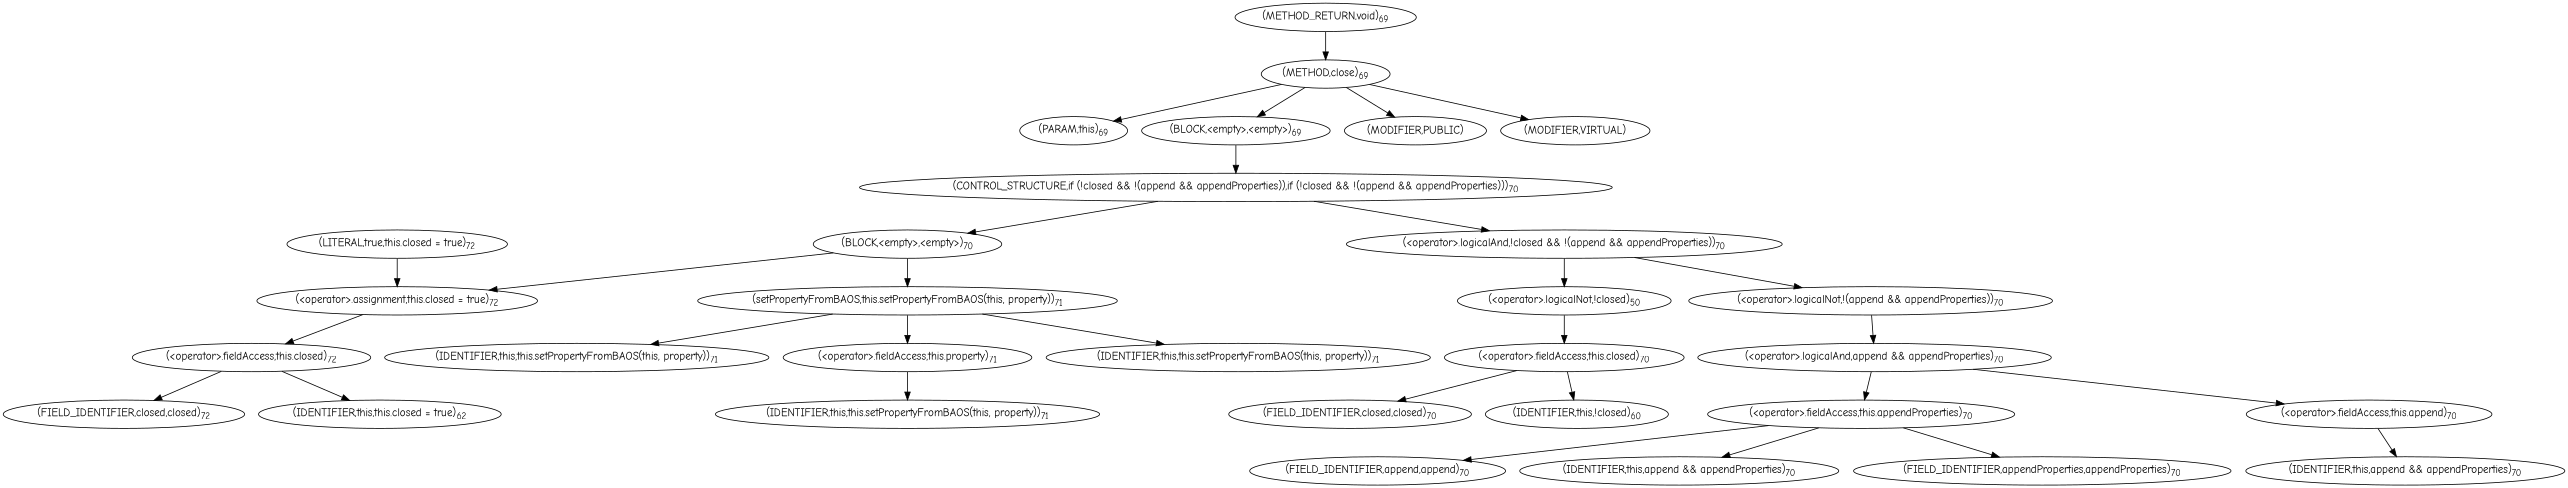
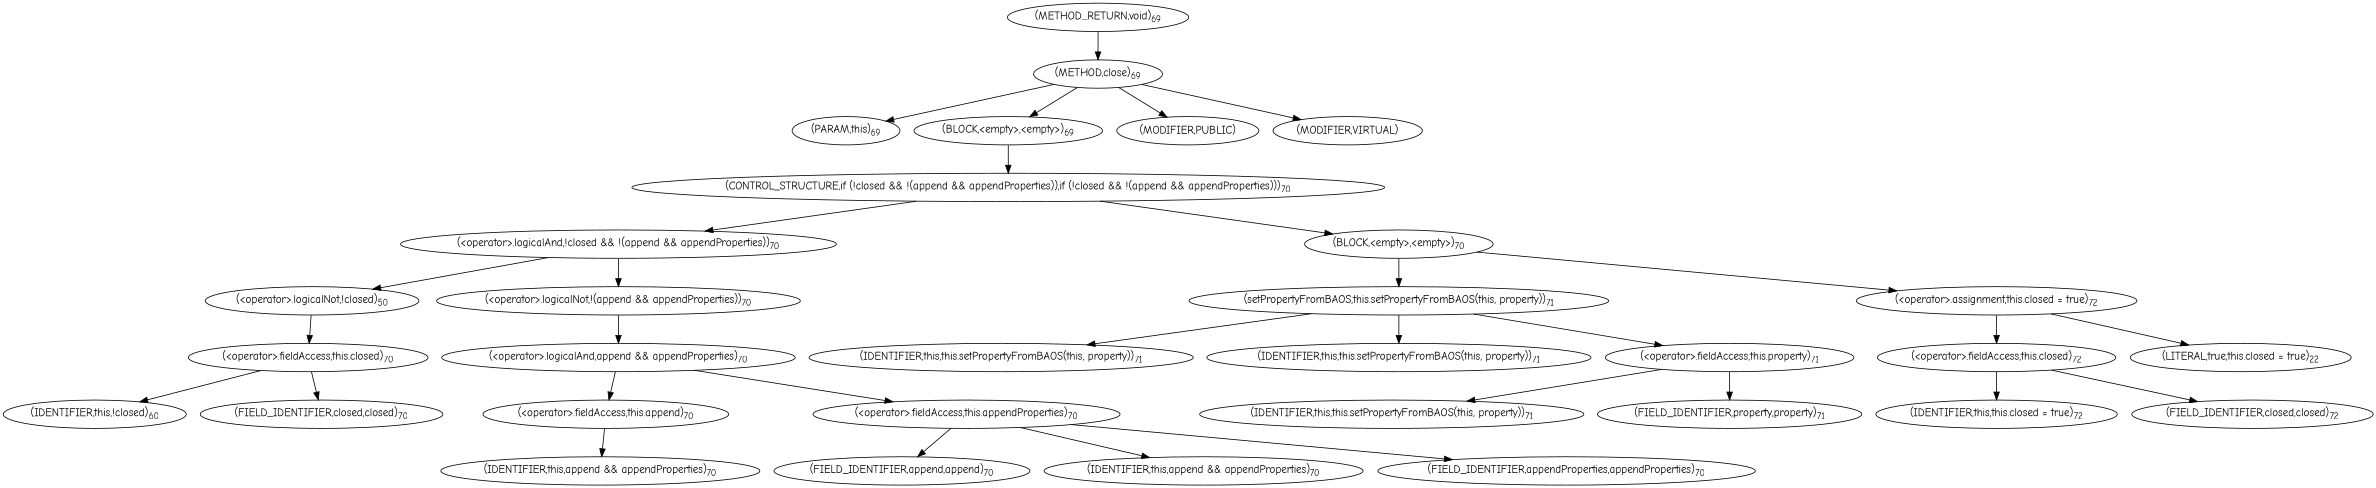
(471, 243) -> (2314, 356)
(397, 269) -> (2116, 329)
(462, 413) -> (2078, 413)
none -> (1730, 414)
